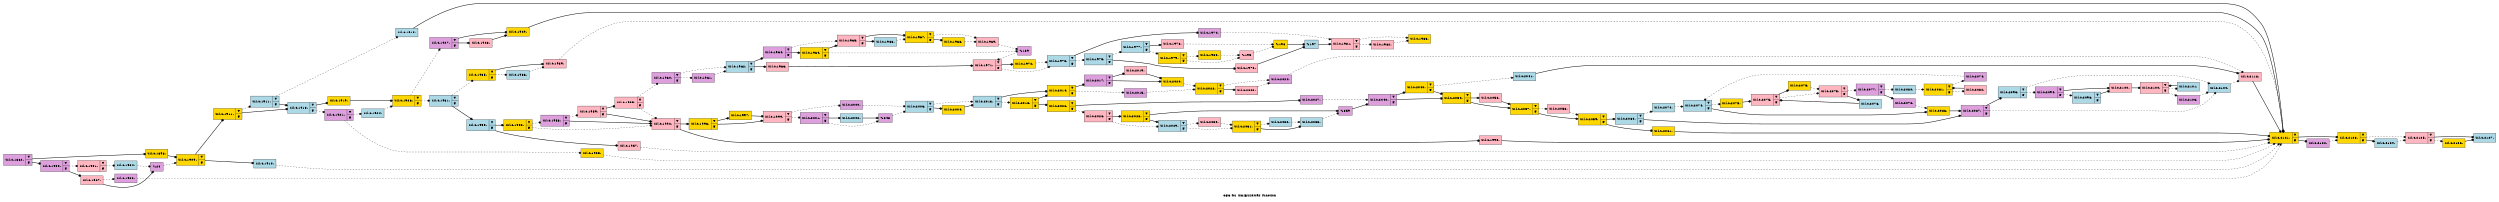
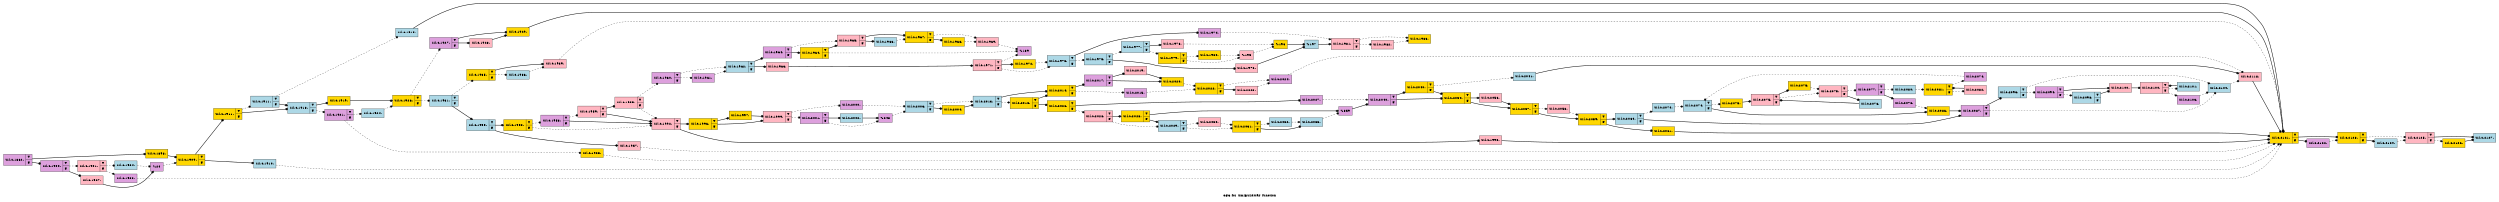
(1008, 55) -> (1009, 59)
(1170, 91) -> (1170, 91)
(107, 179) -> (109, 172)
